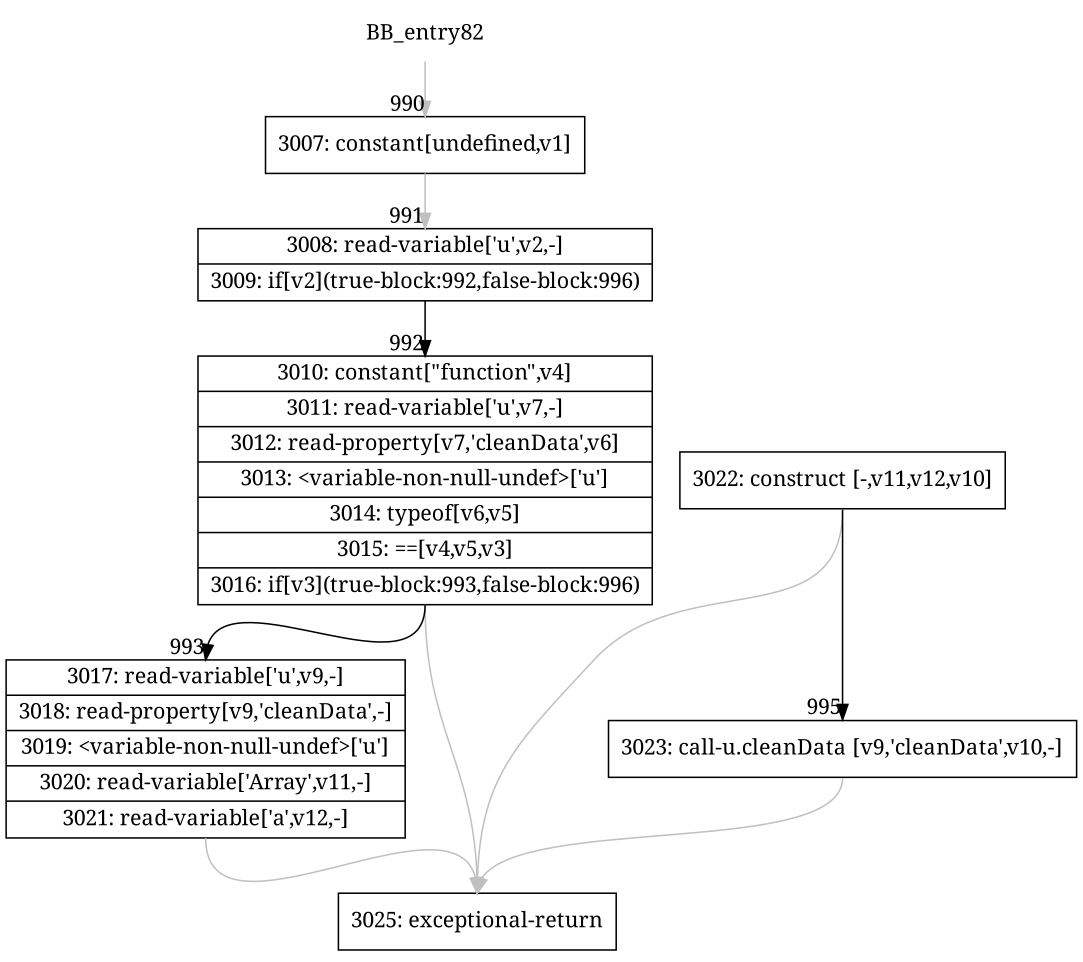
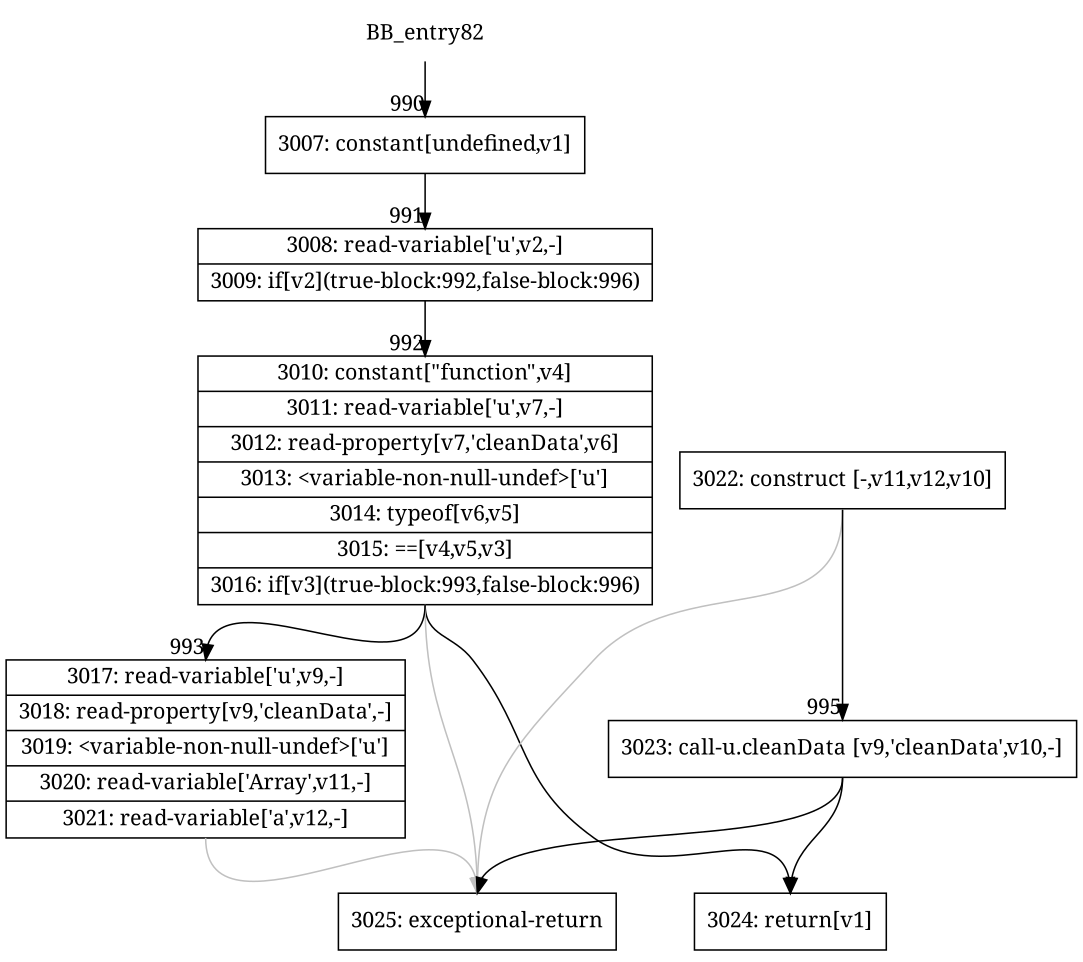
(425, 81) -> (425, 81)
(425, 193) -> (425, 193)
(667, 835) -> (667, 835)
none -> (790, 922)
